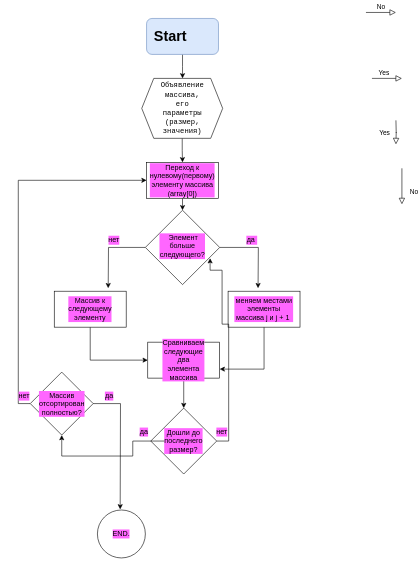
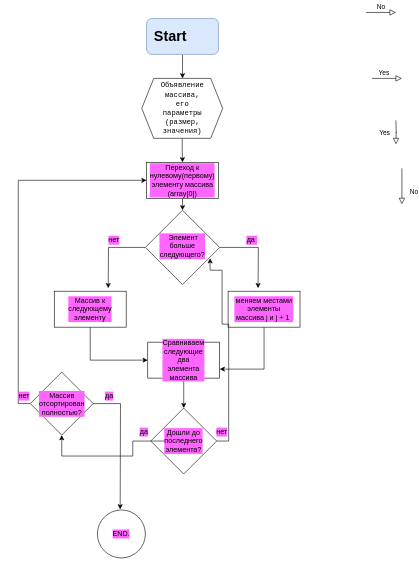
(184, 441) -> (184, 441)
